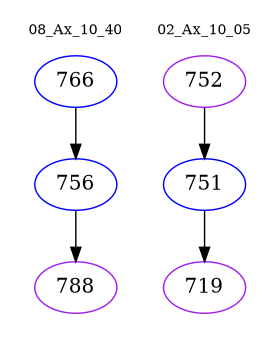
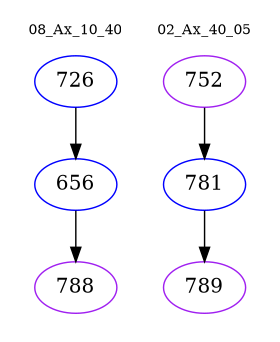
(205, 31) -> (205, 31)
(76, 82) -> (76, 82)
(76, 185) -> (76, 185)
(205, 185) -> (205, 185)
(205, 288) -> (205, 288)
